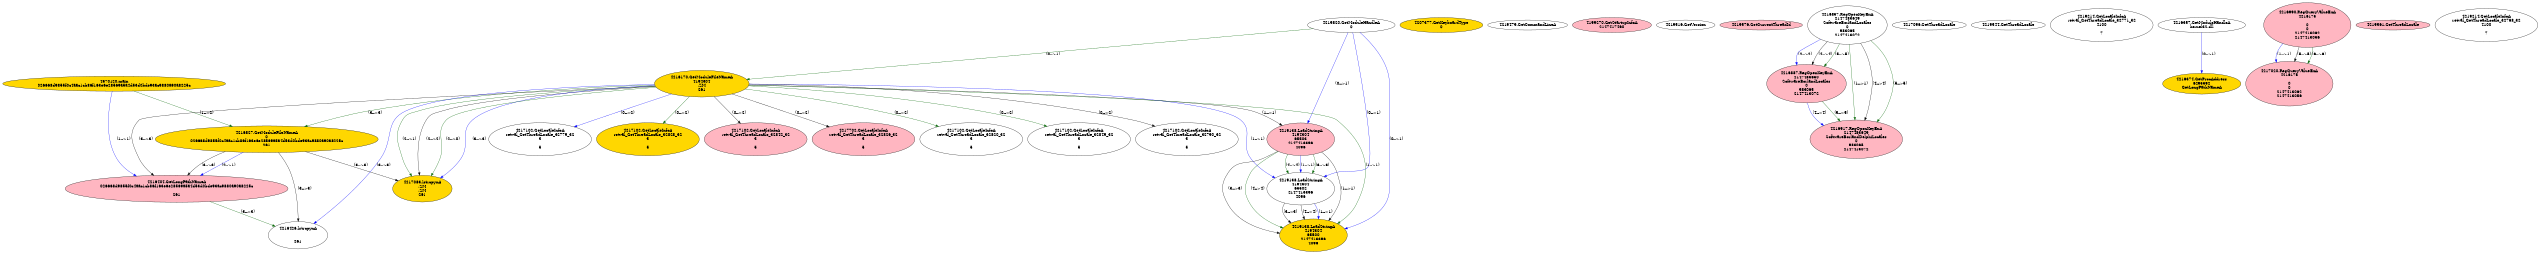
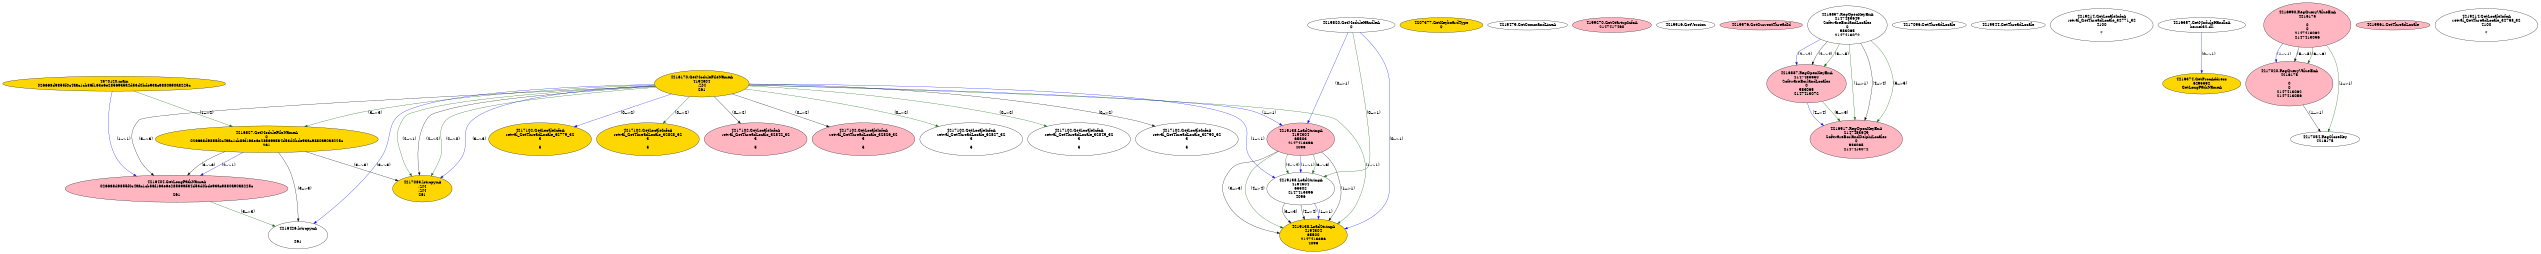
(1031, 54) -> none
(1016, 93) -> (1016, 93)
(1367, 121) -> (1367, 121)
(540, 139) -> (540, 139)
(863, 139) -> (863, 139)
(971, 139) -> (971, 139)
none -> (2325, 139)
